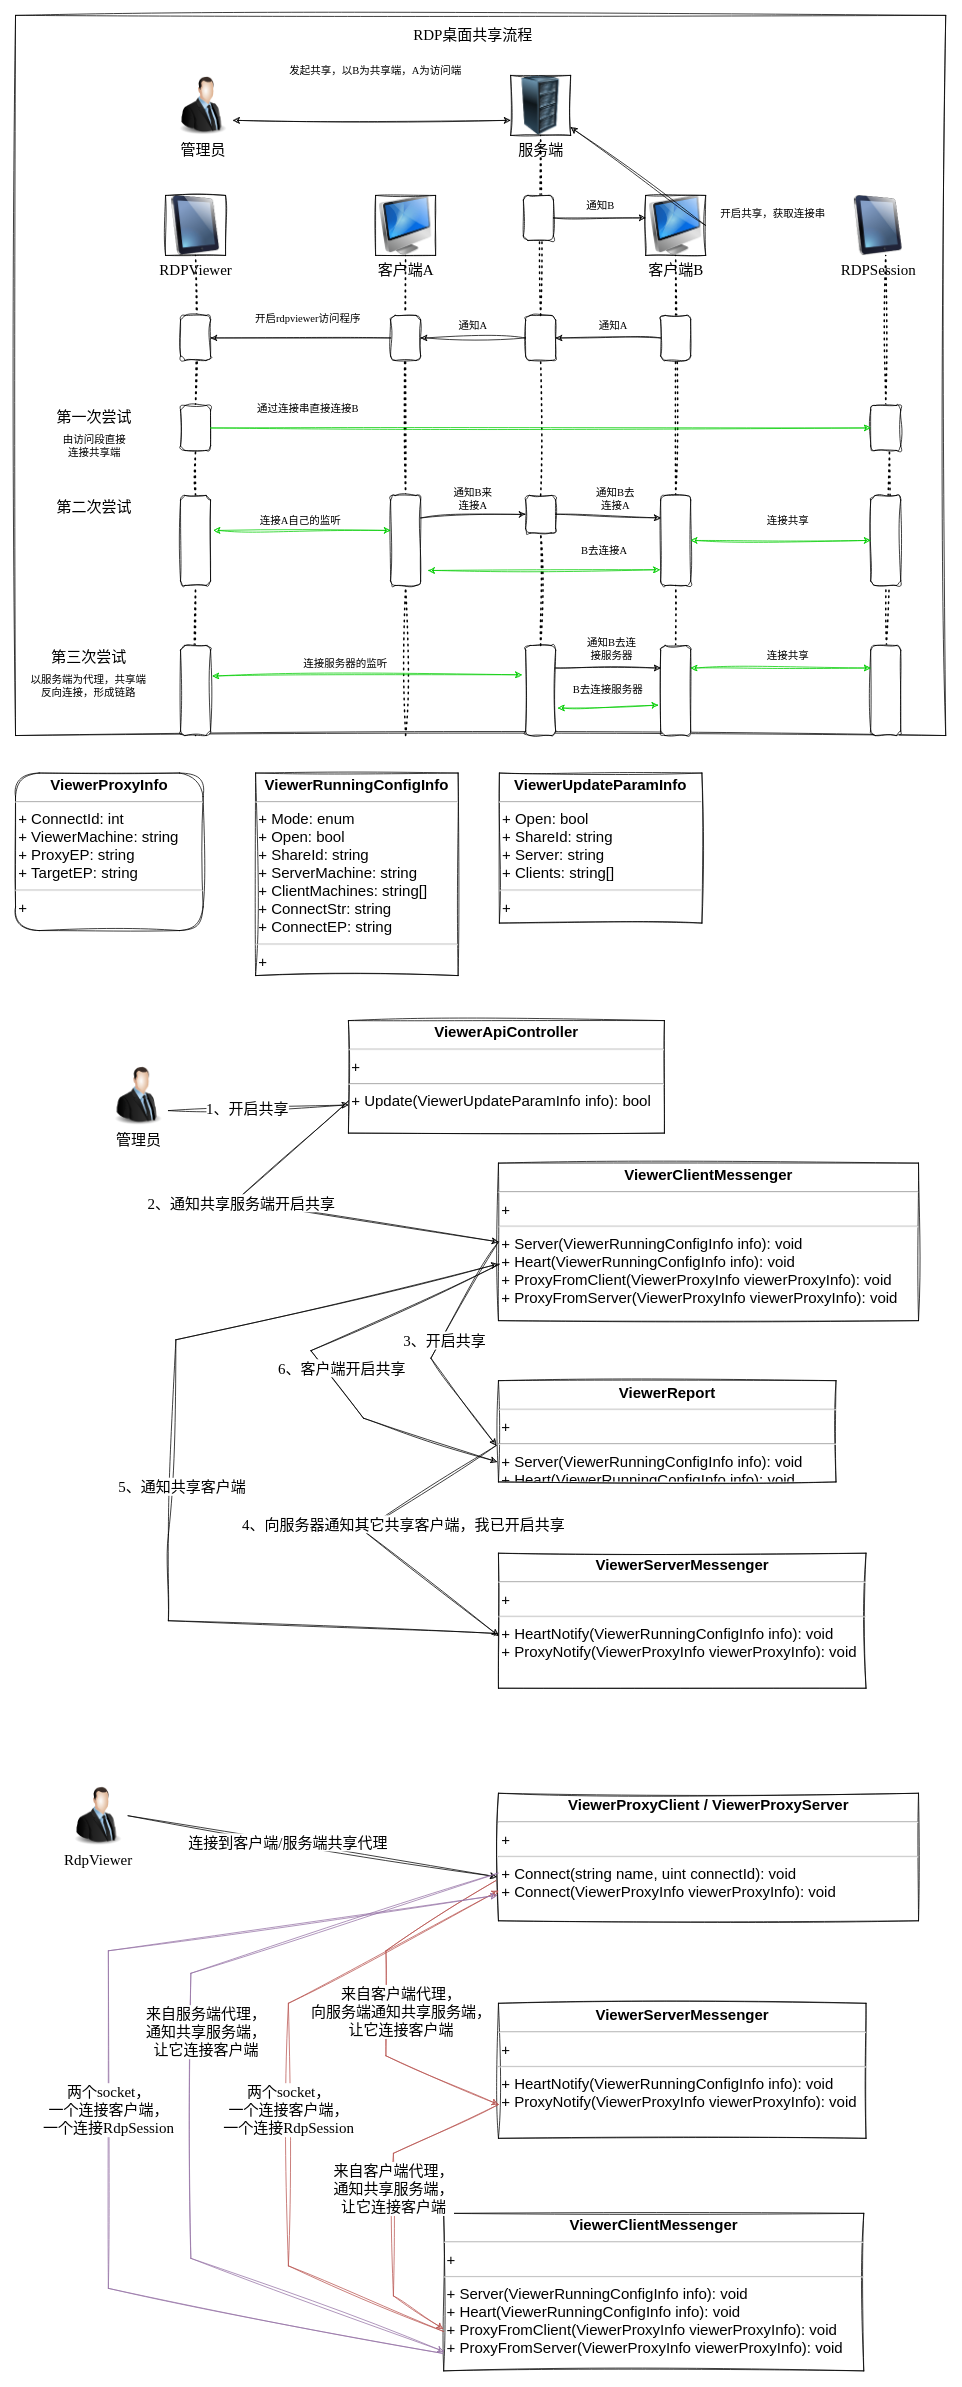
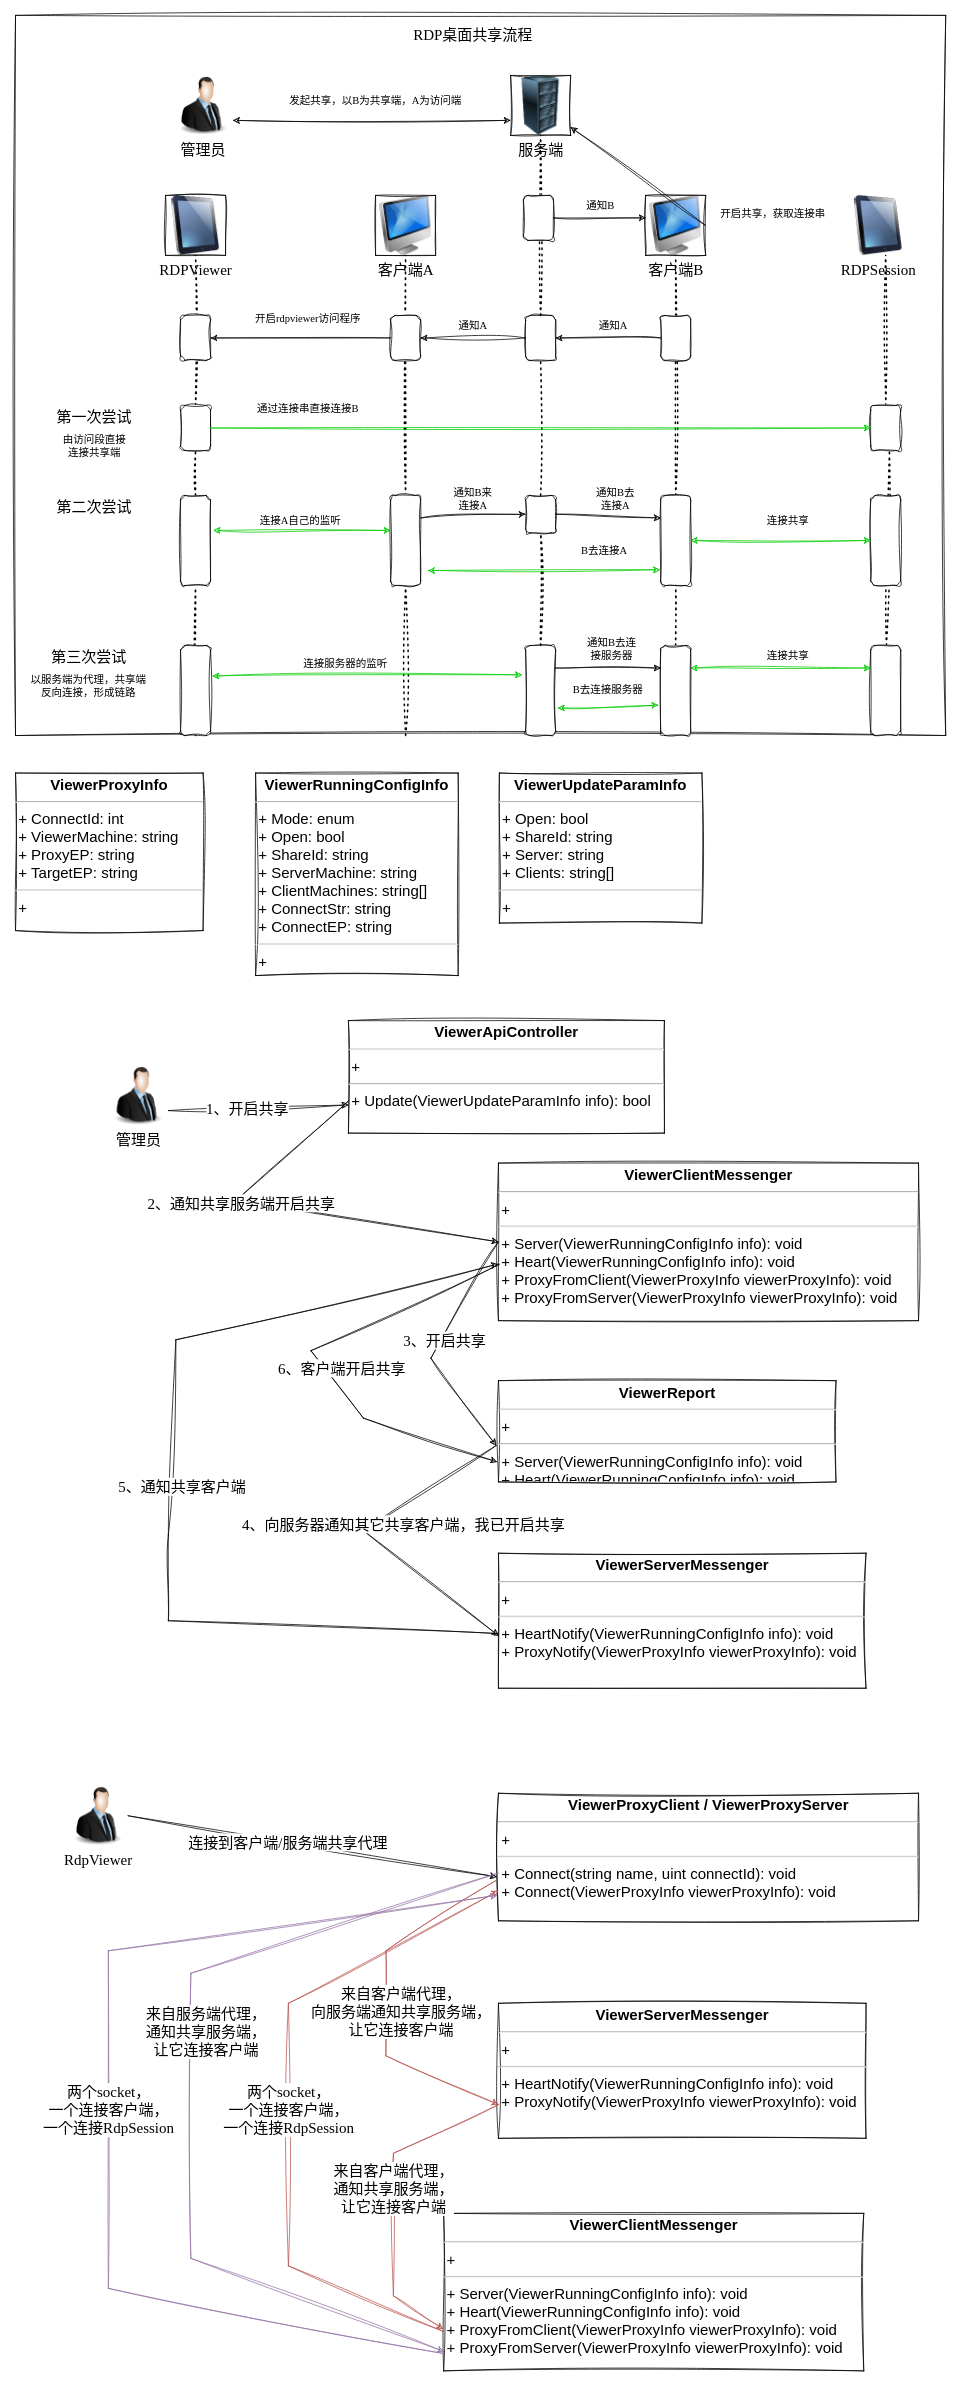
(375, 72) -> (375, 102)
(109, 852) -> (109, 852)
